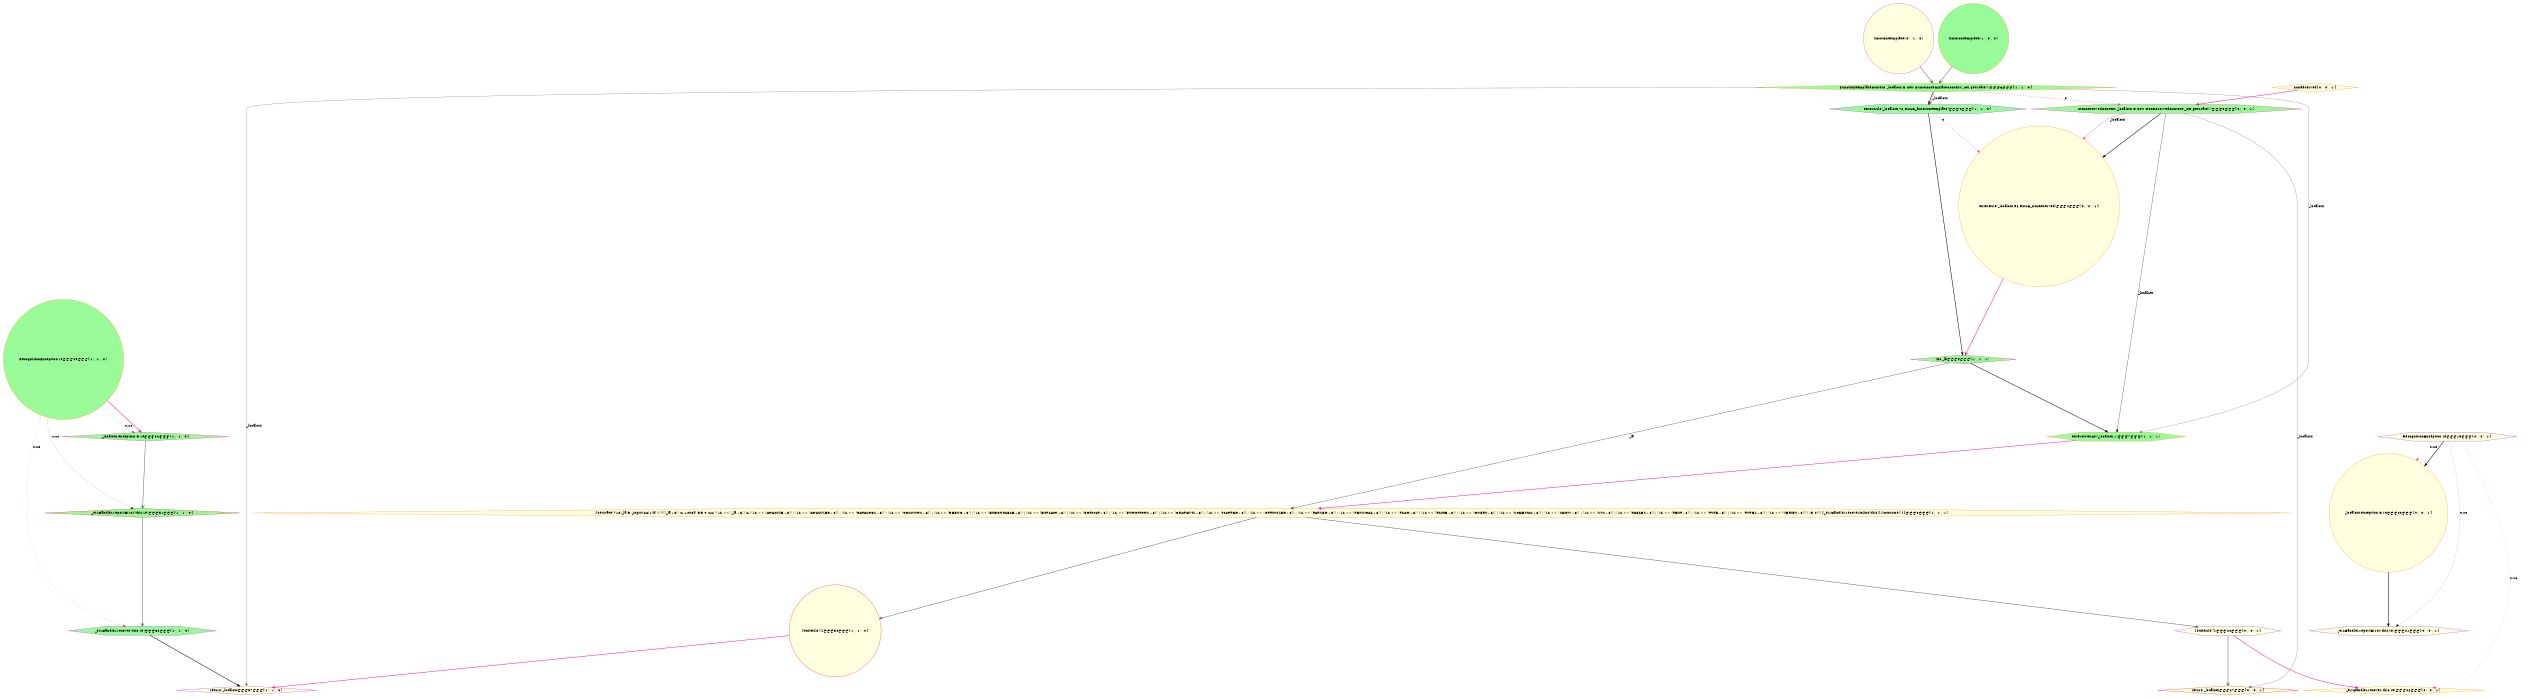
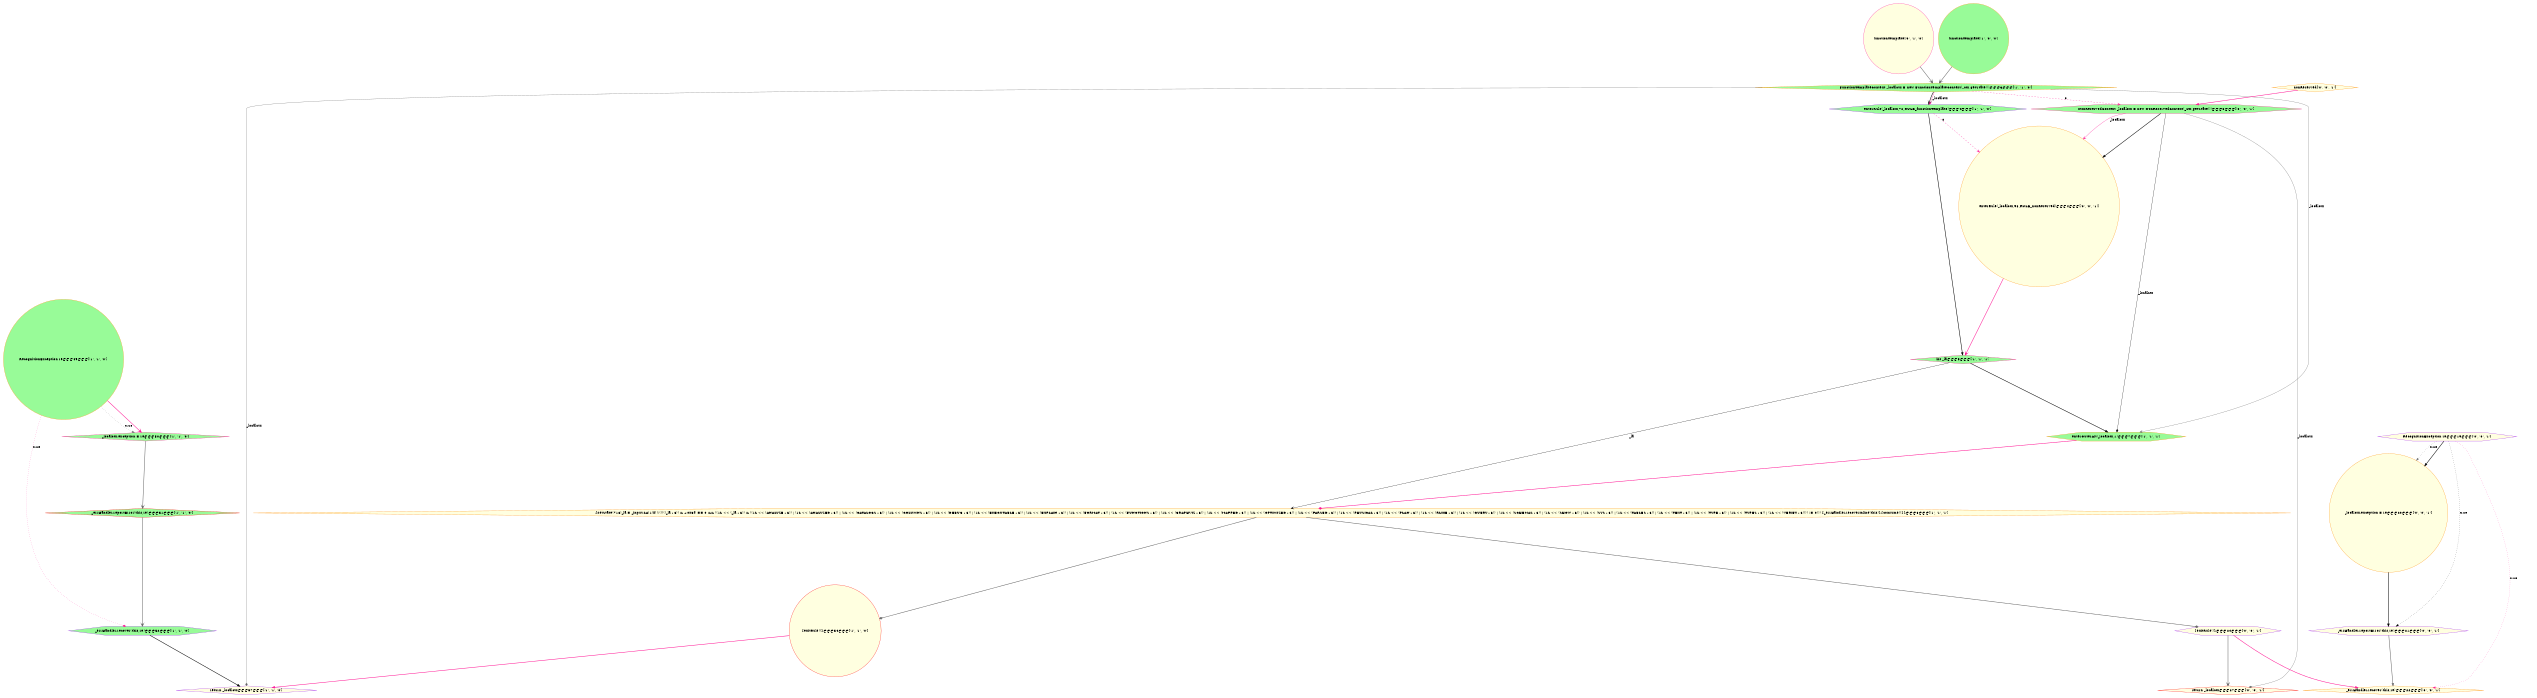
(77, 473) -> none
none -> (2391, 659)
